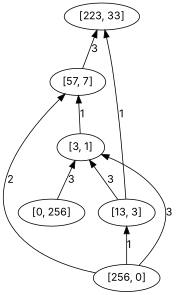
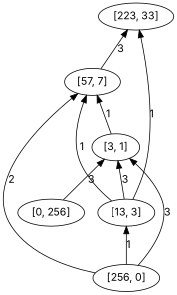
none -> (79, 157)
